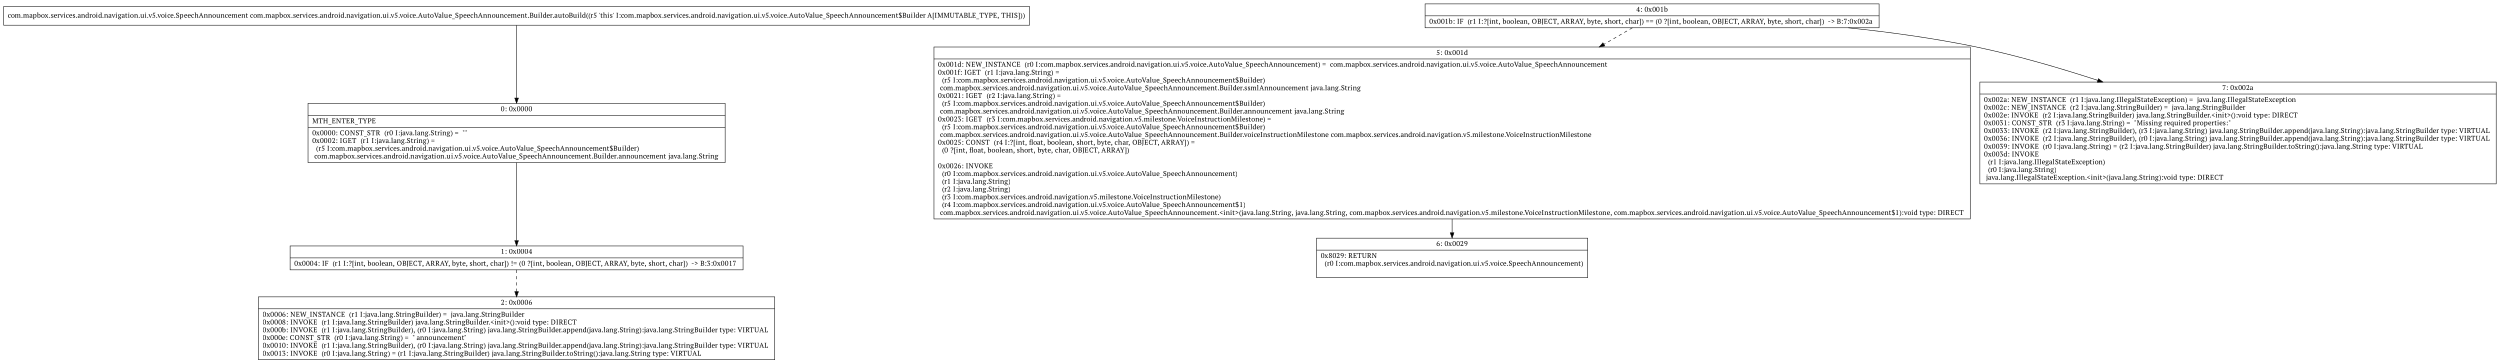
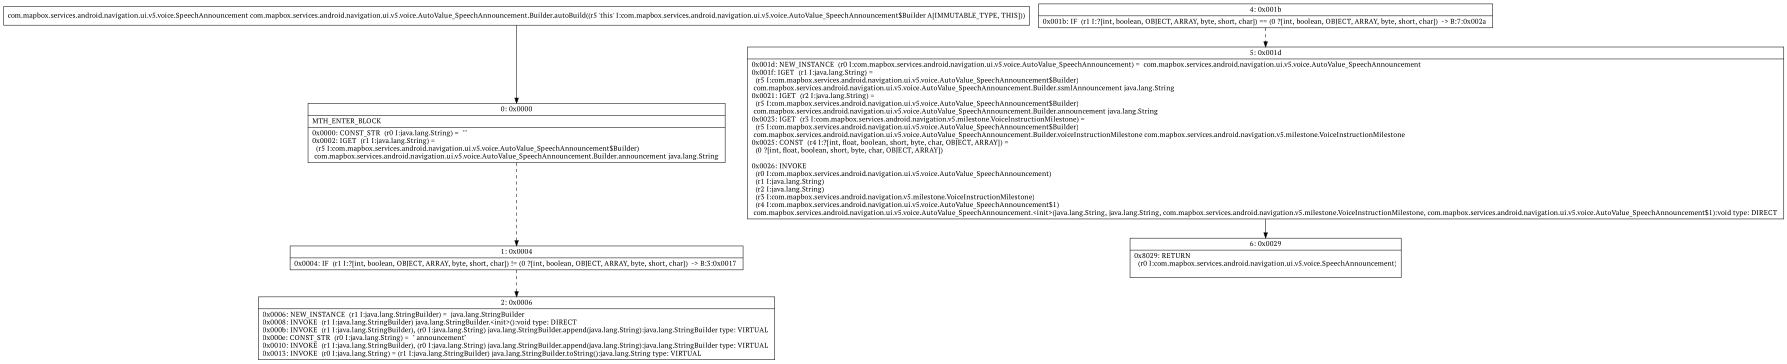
(344, 121) -> (347, 121)
(2238, 133) -> none
(517, 202) -> (517, 202)
